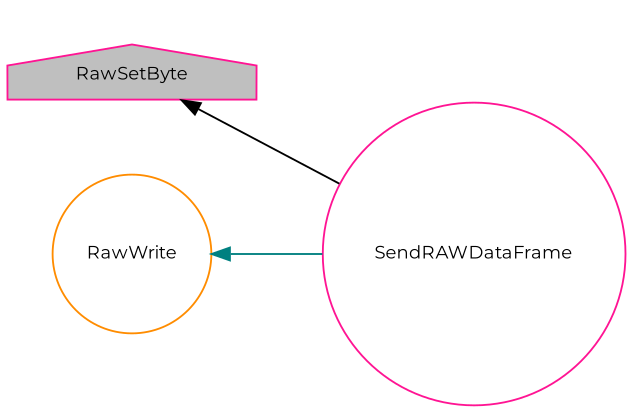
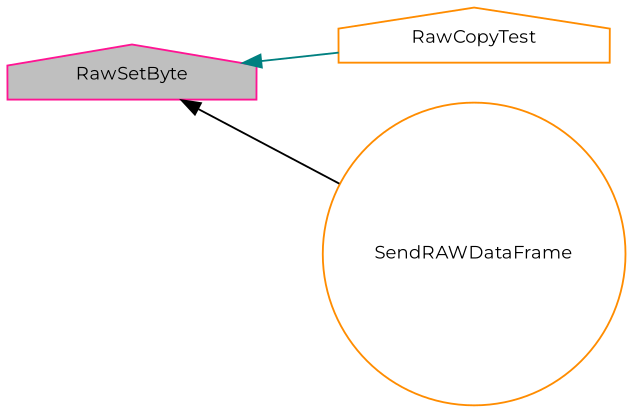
none -> (474, 38)
(132, 254) -> none
(474, 254) -> (474, 254)
